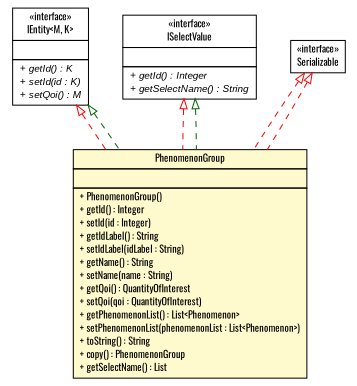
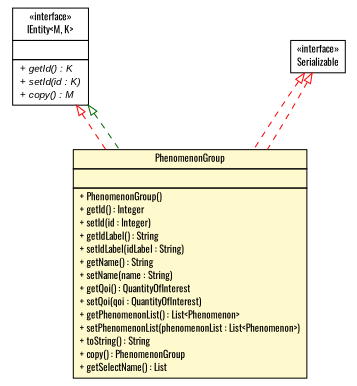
(190, 57) -> none
(51, 95) -> (47, 95)
